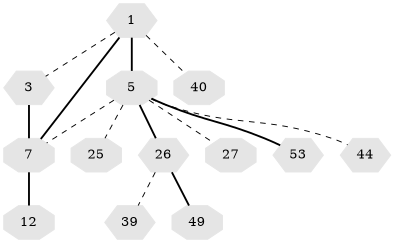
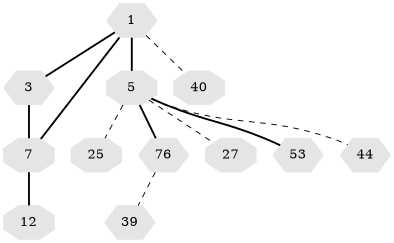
(80, 54) -> (80, 54)
(80, 122) -> none
(164, 155) -> (164, 155)
(197, 222) -> none
